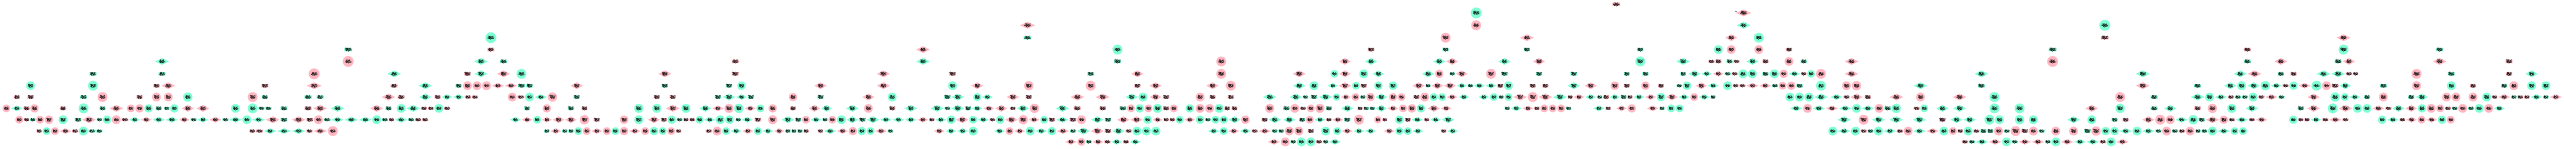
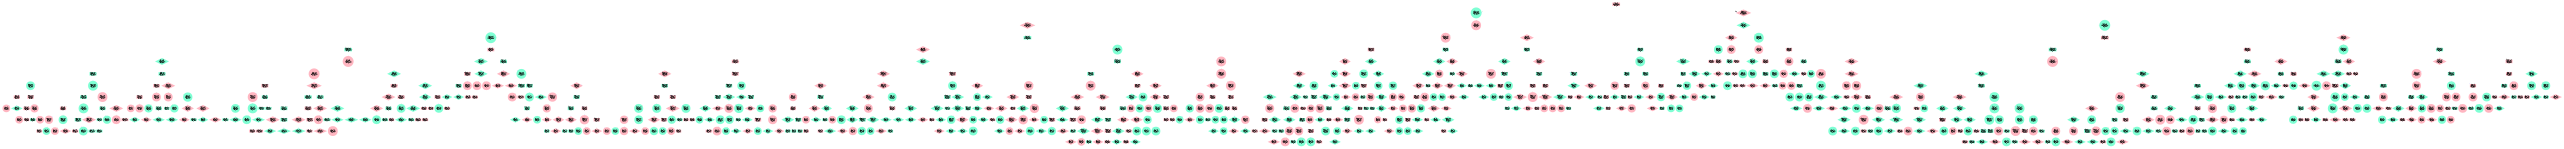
(1158, 120) -> none
(1417, 120) -> (1417, 120)
(2262, 120) -> (2262, 120)
none -> (2352, 120)
(1326, 142) -> none
